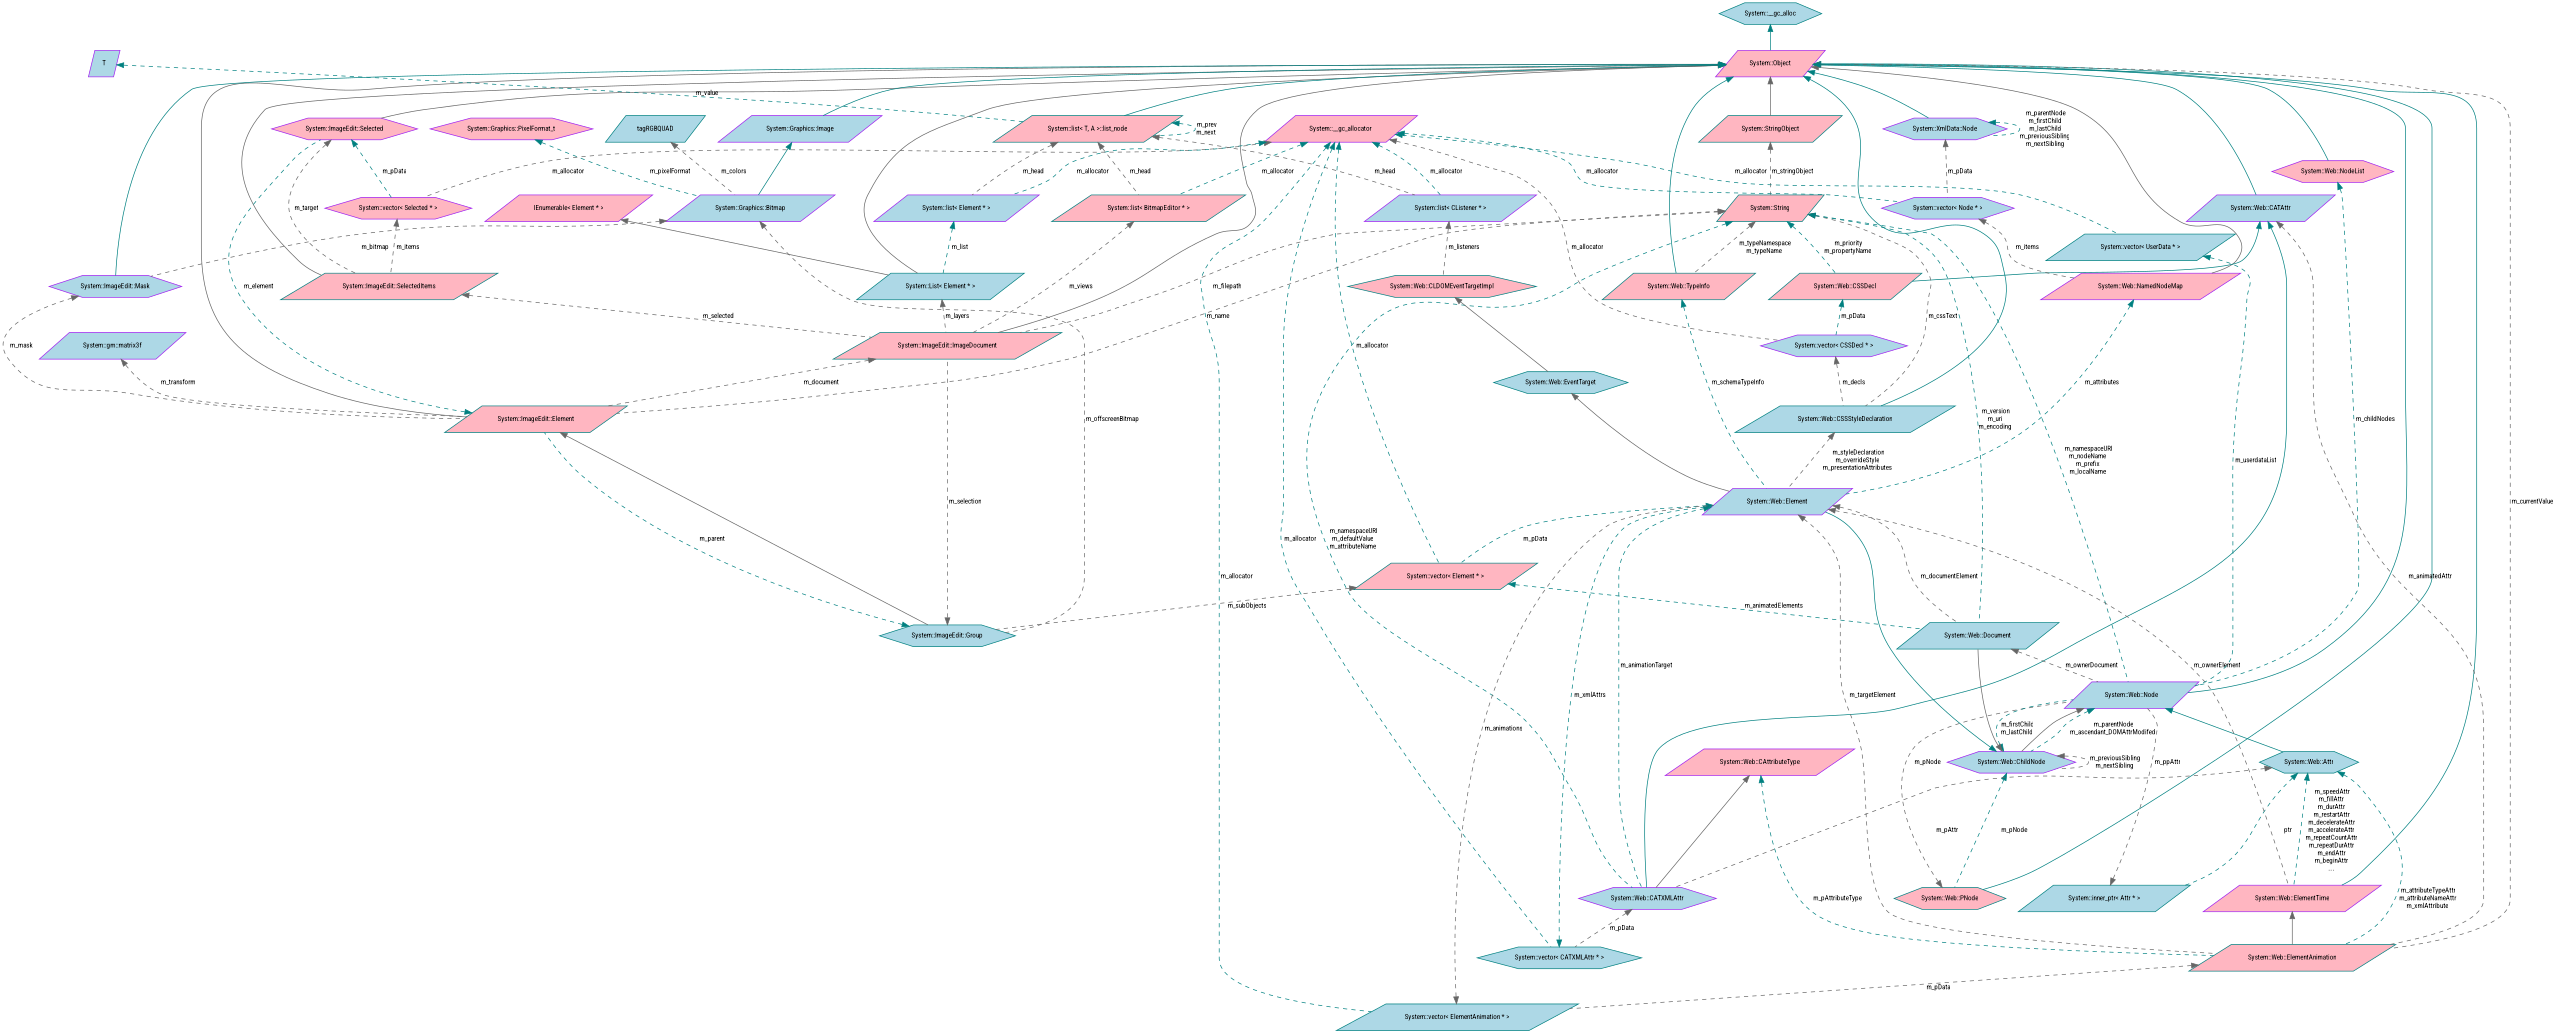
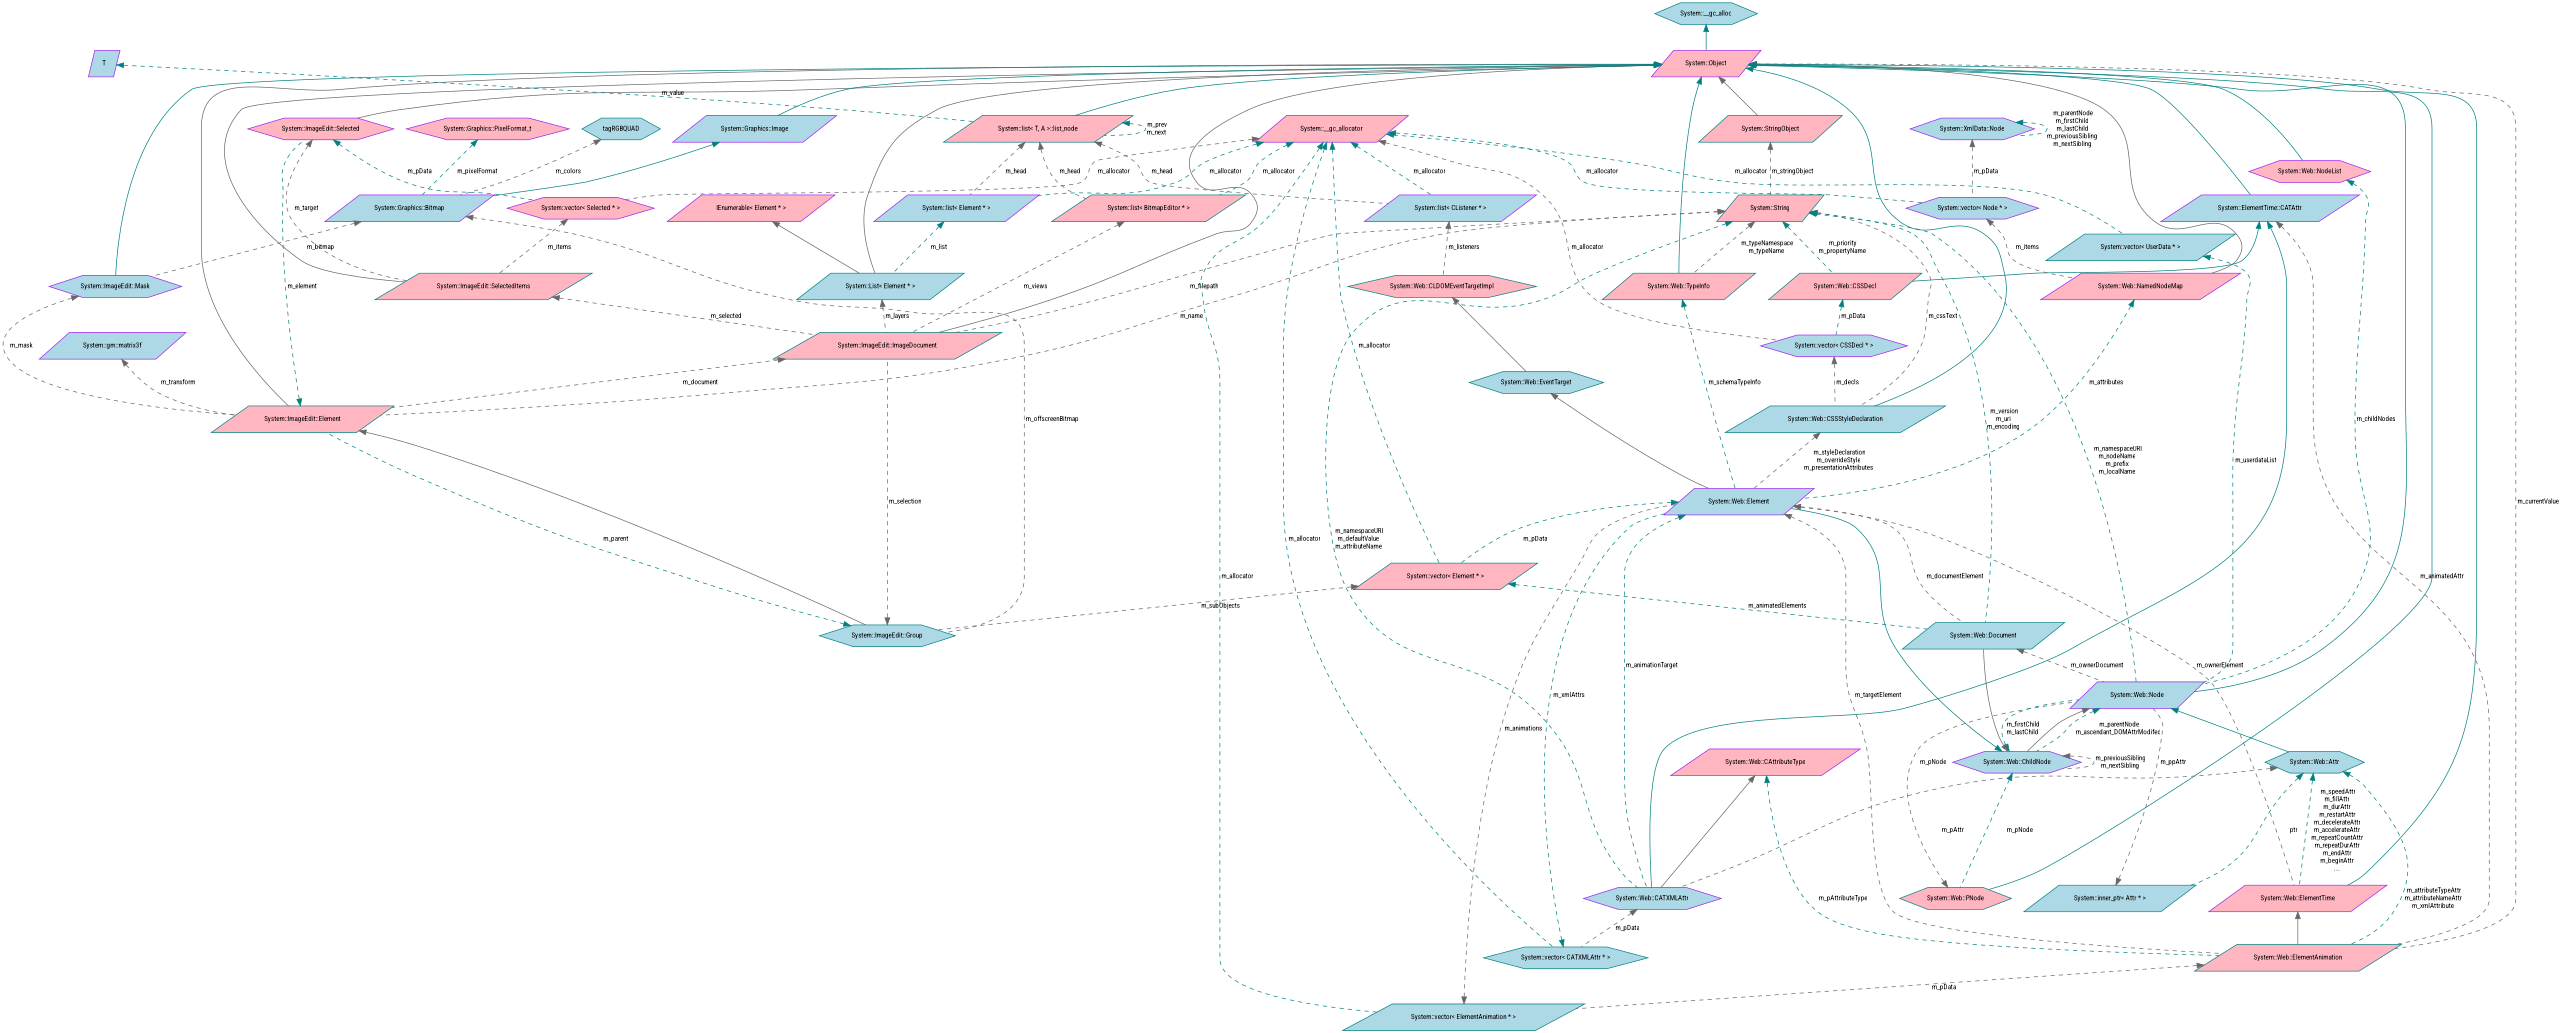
(1874, 90) -> none
(655, 129) -> (621, 129)
(2261, 208) -> (2260, 208)
